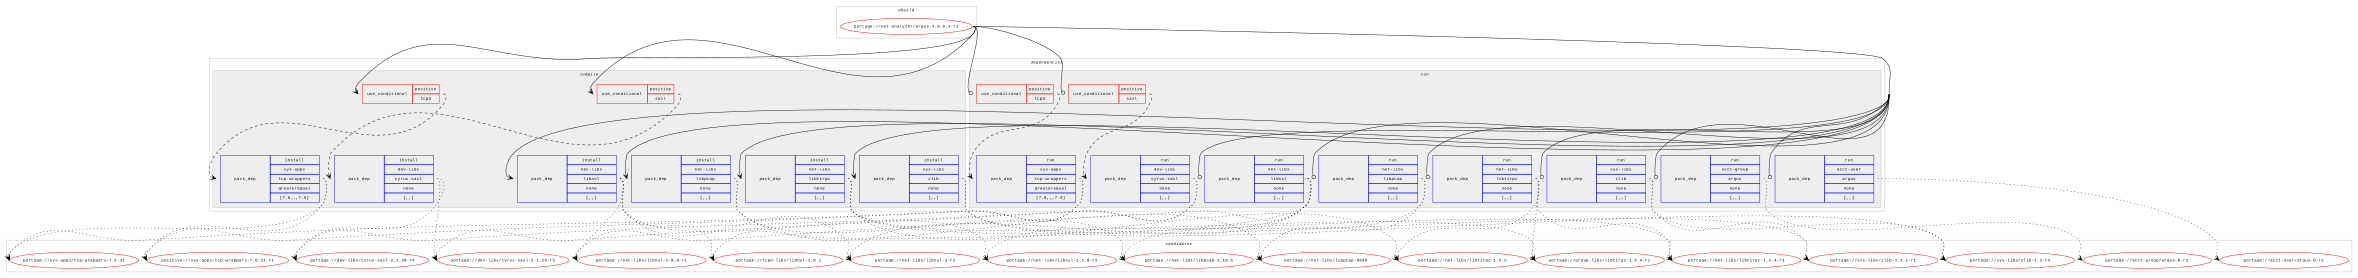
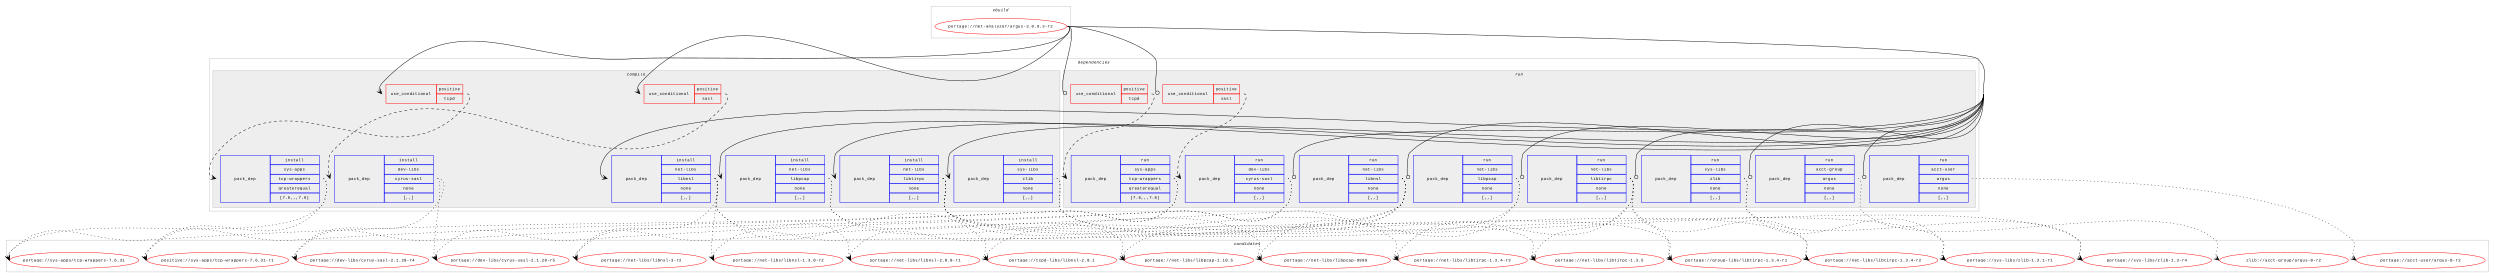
none -> (1873, 260)
(2147, 260) -> (2284, 260)
